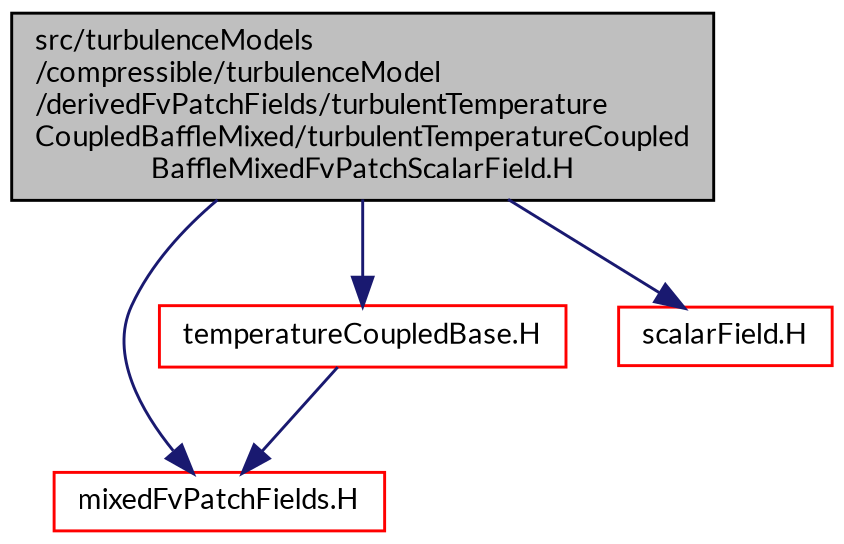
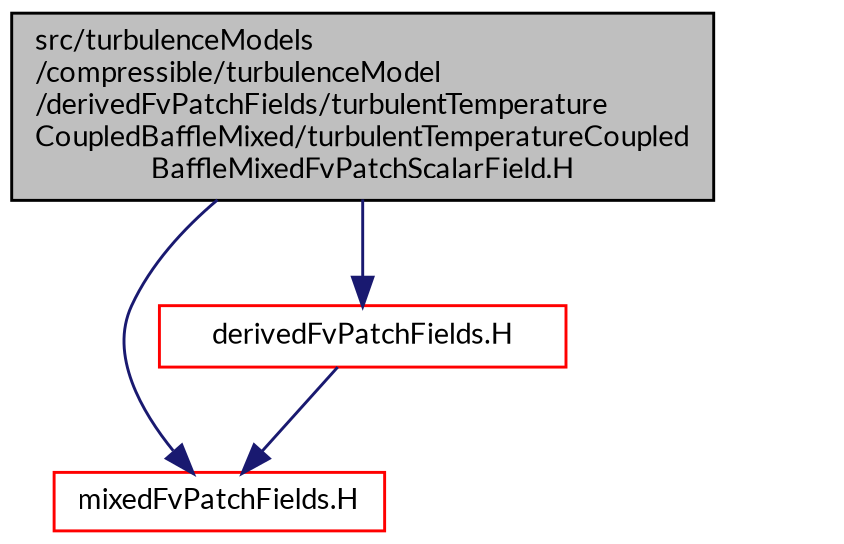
(363, 336) -> (363, 336)
(725, 336) -> none
